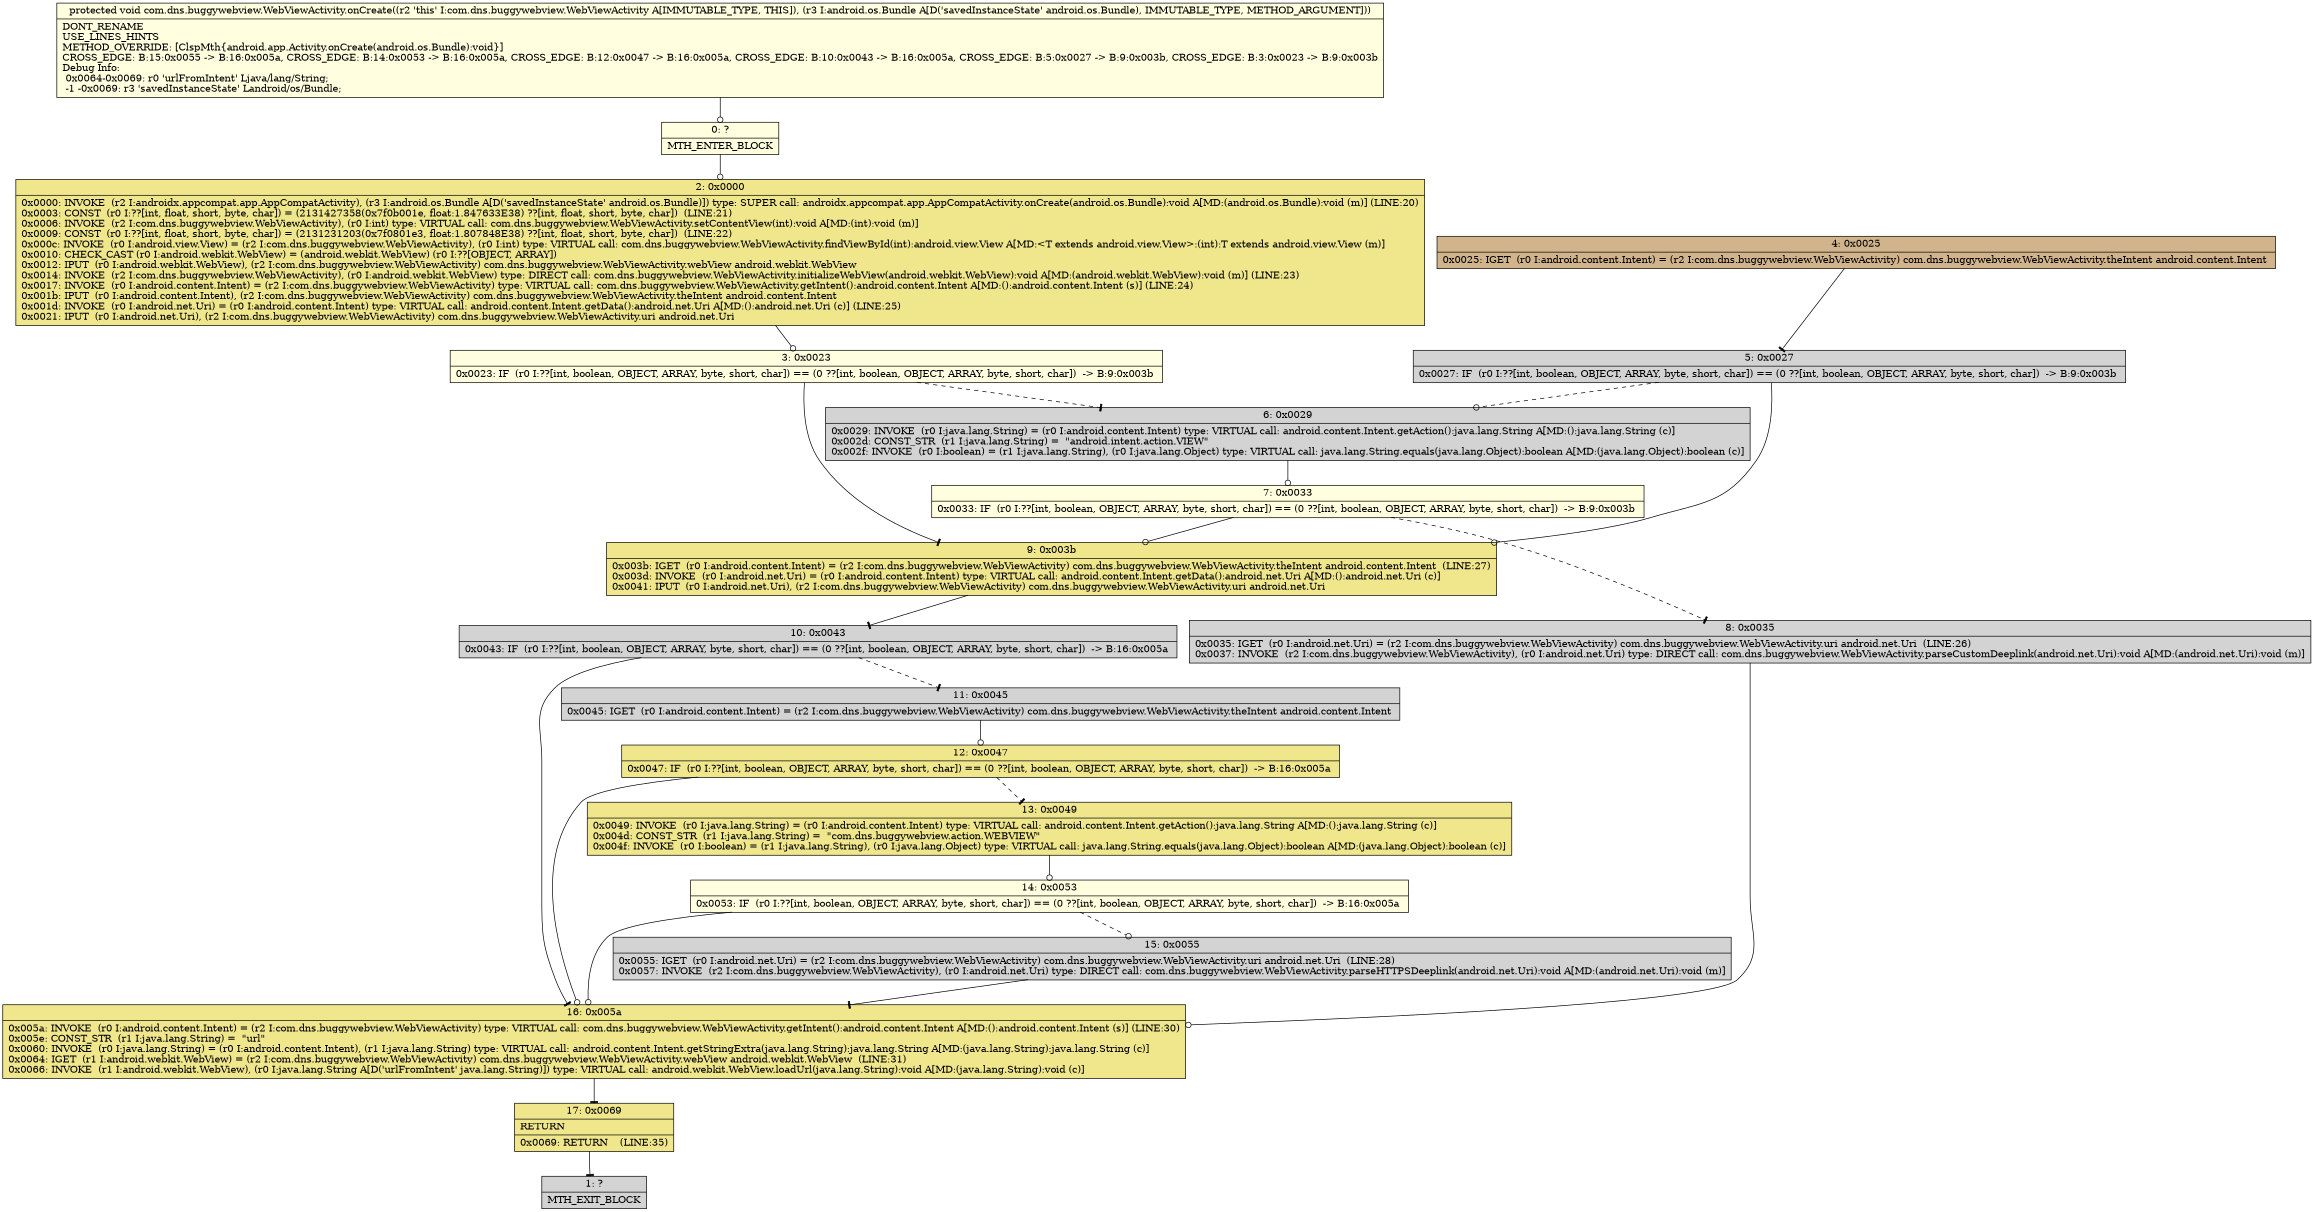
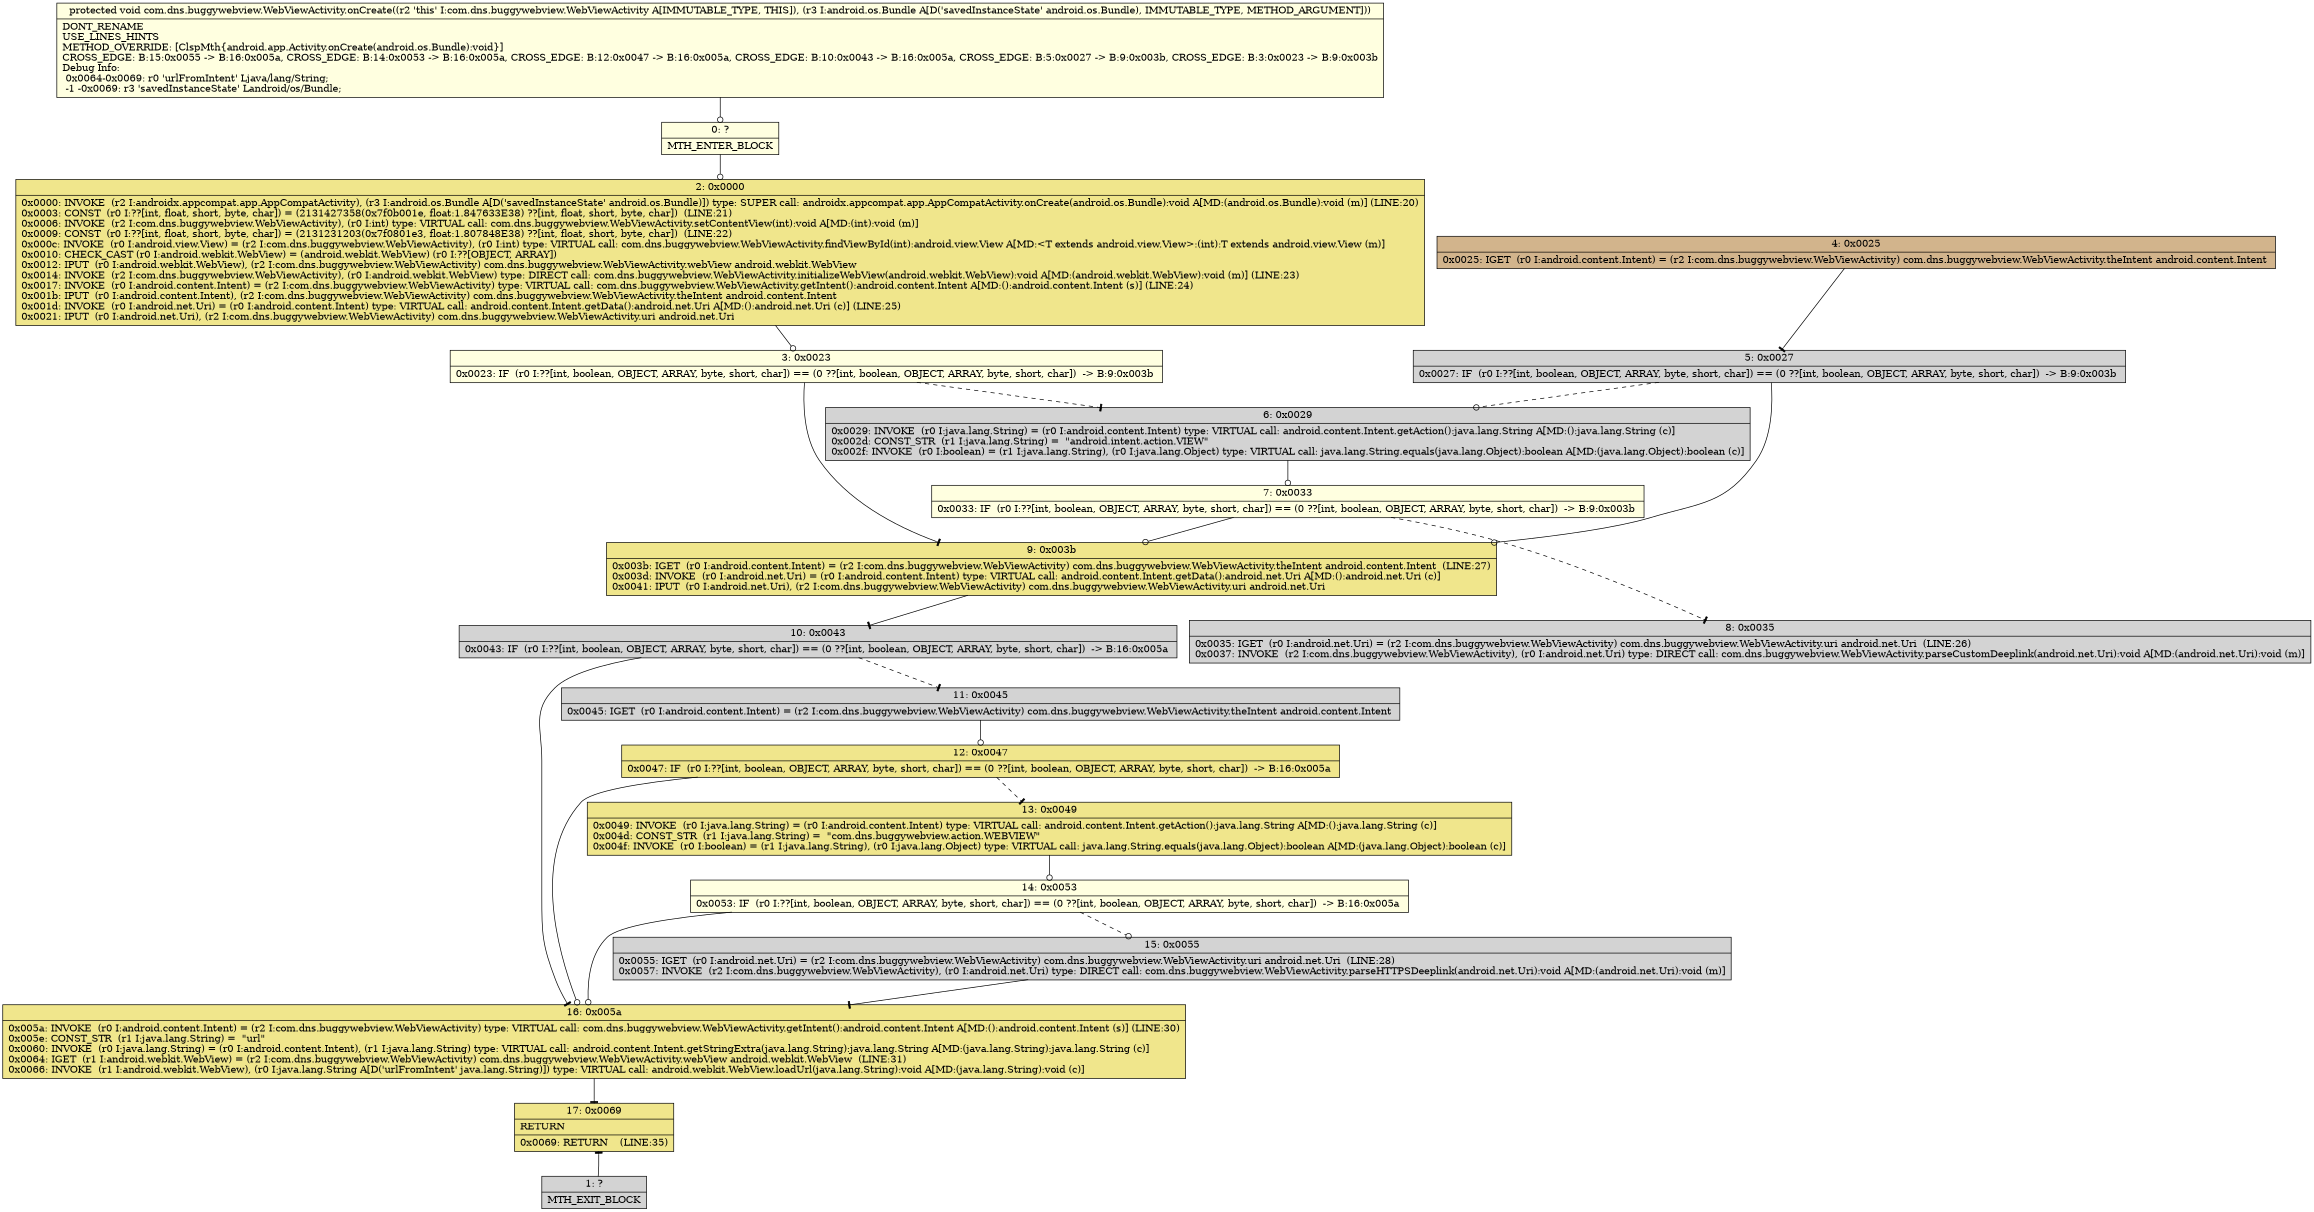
(1626, 1000) -> none
(590, 1162) -> (599, 1166)
